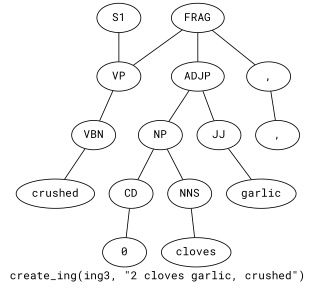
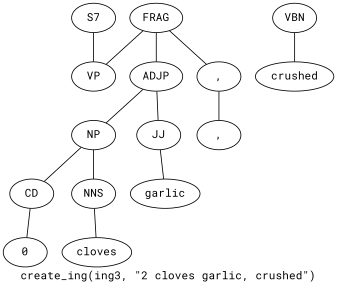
(119, 18) -> (94, 18)
(106, 106) -> none
